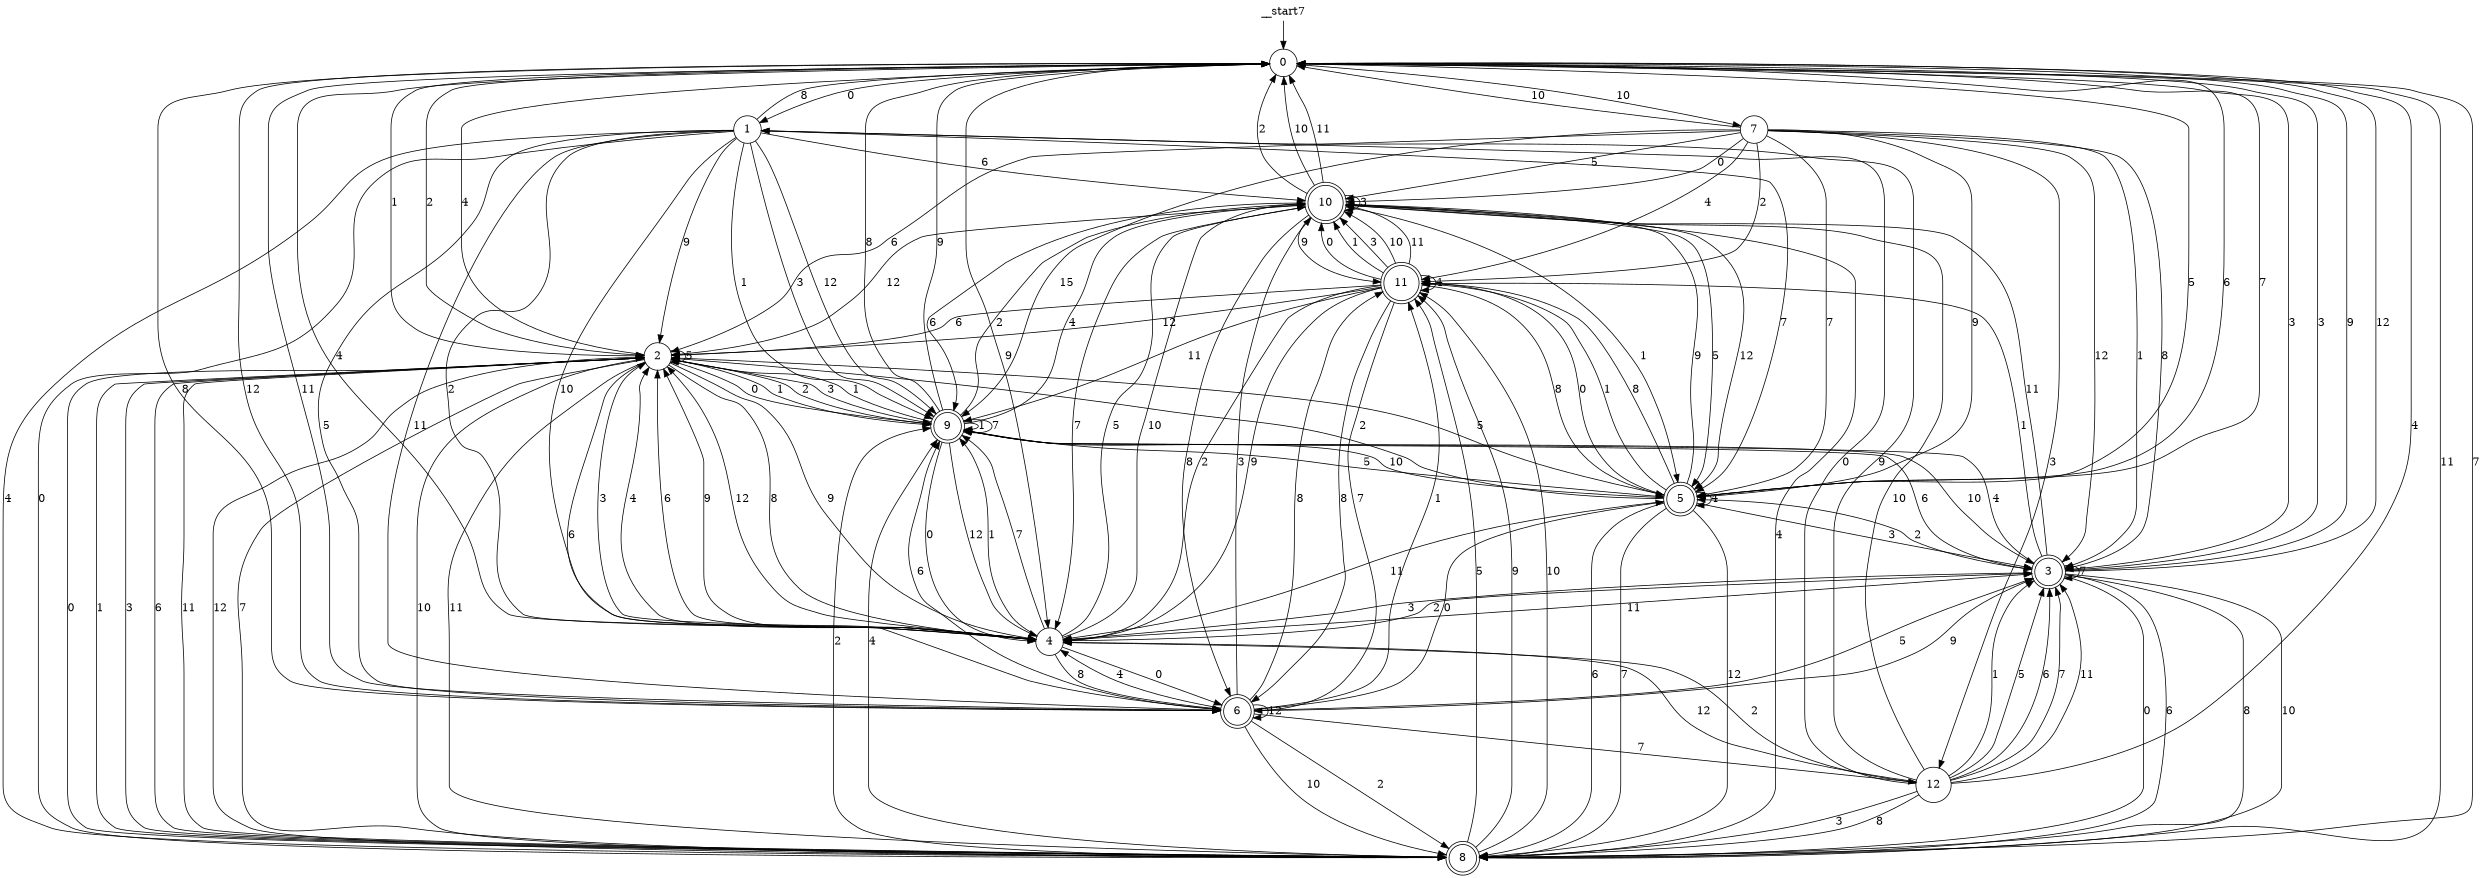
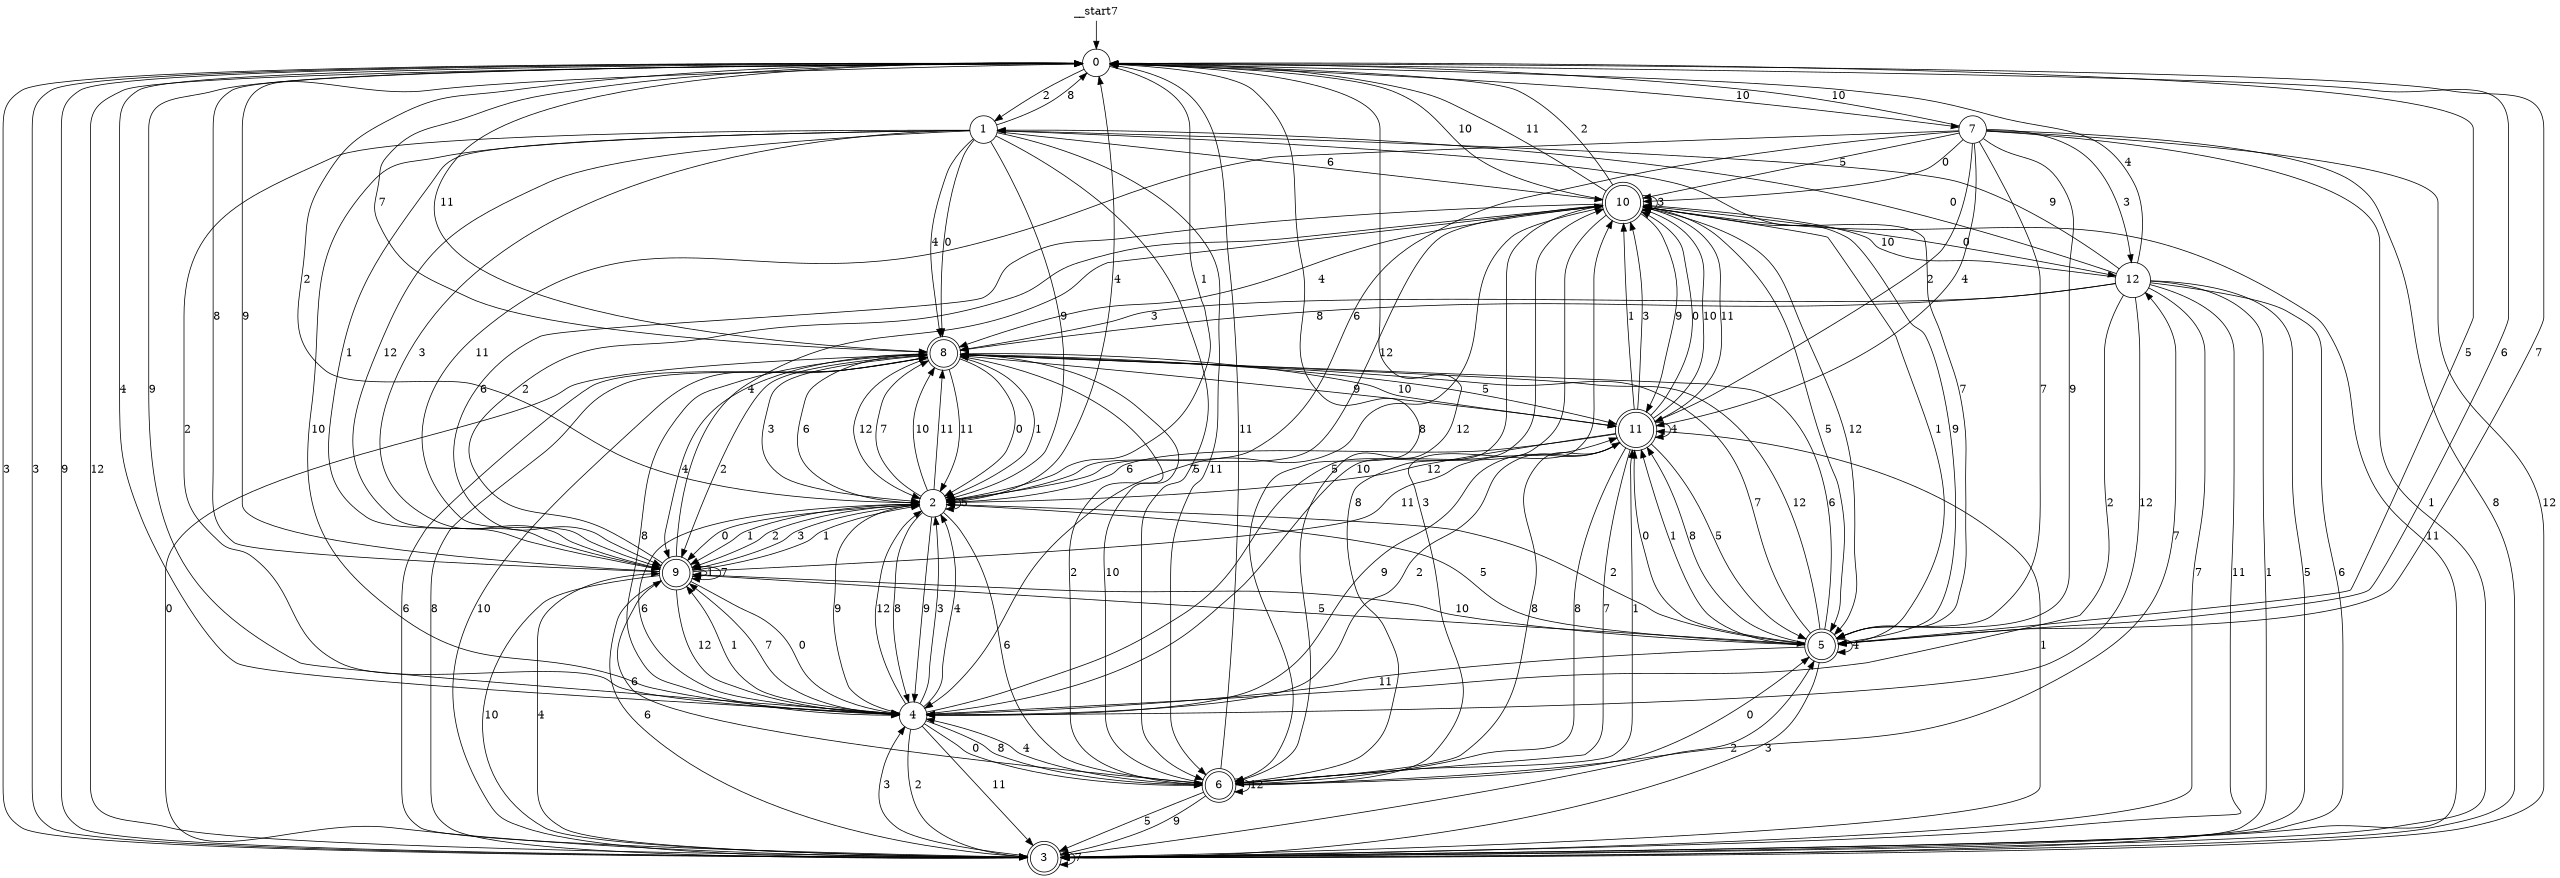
(851, 96) -> (1046, 96)
none -> (1877, 234)
(1067, 283) -> (483, 353)
(1175, 348) -> (1161, 543)
(1559, 390) -> (1719, 537)
none -> (640, 536)
